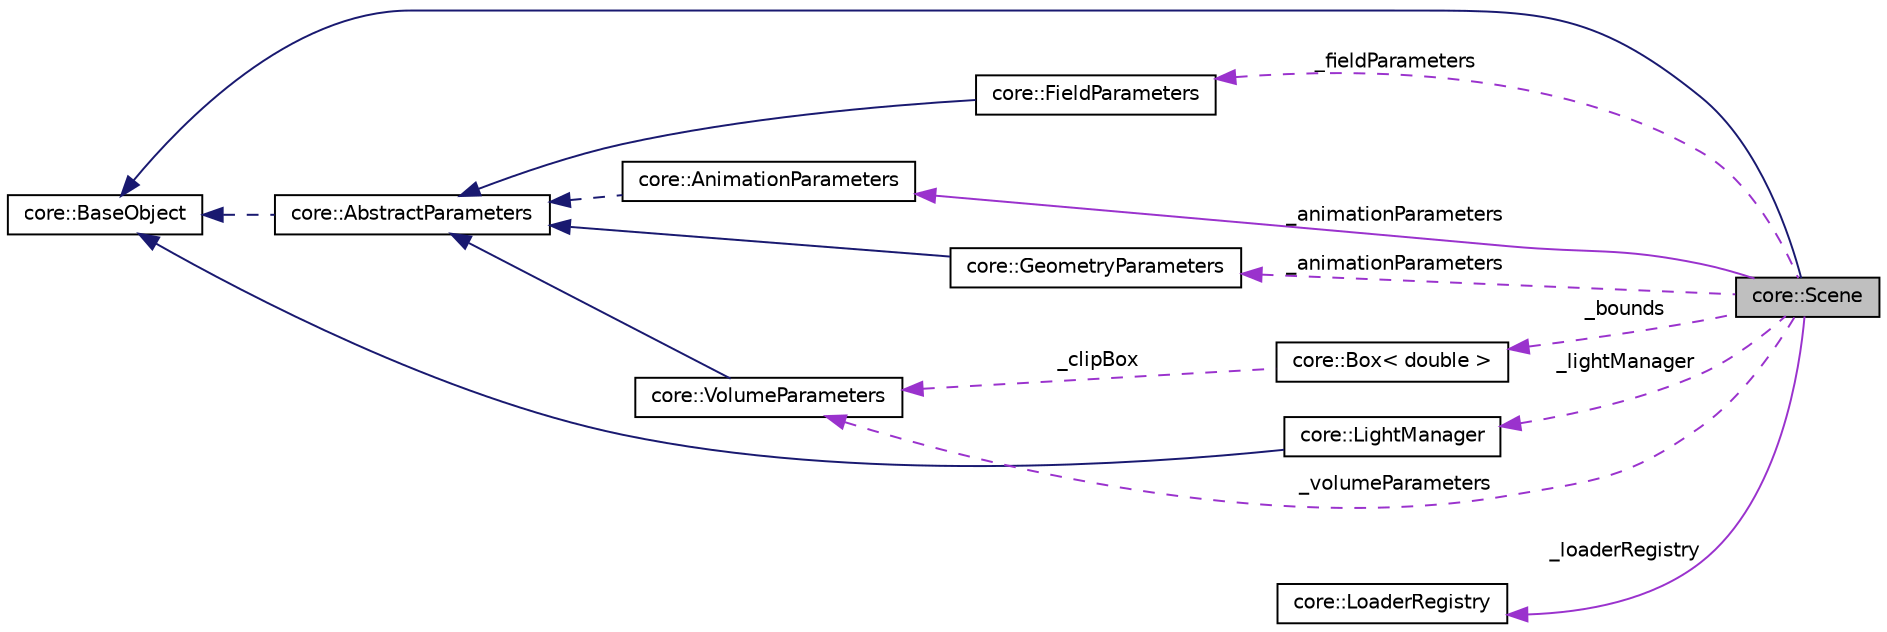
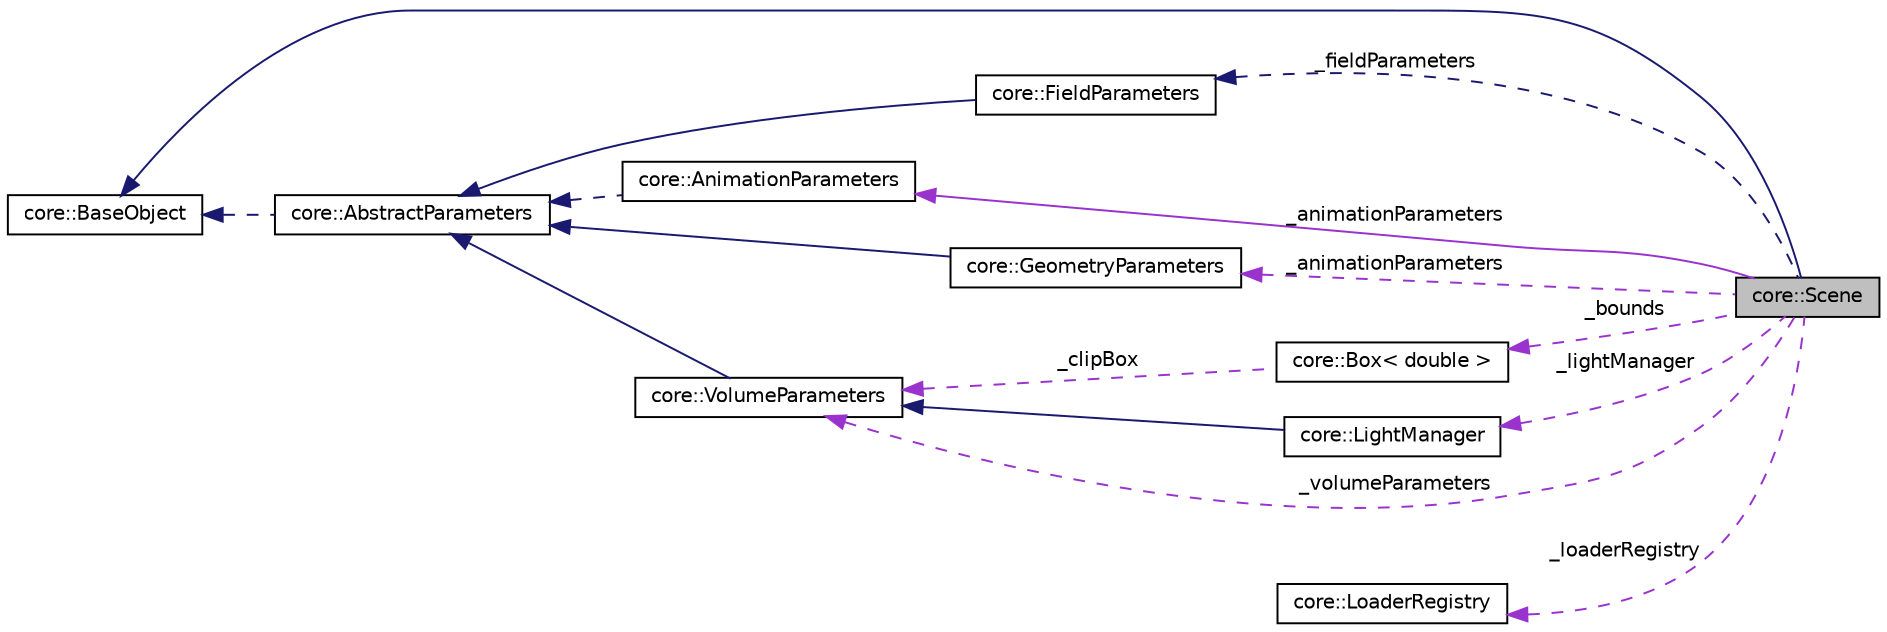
(1554, 97) -> (1554, 97)
(701, 448) -> (1103, 419)
(1732, 530) -> (1732, 530)
